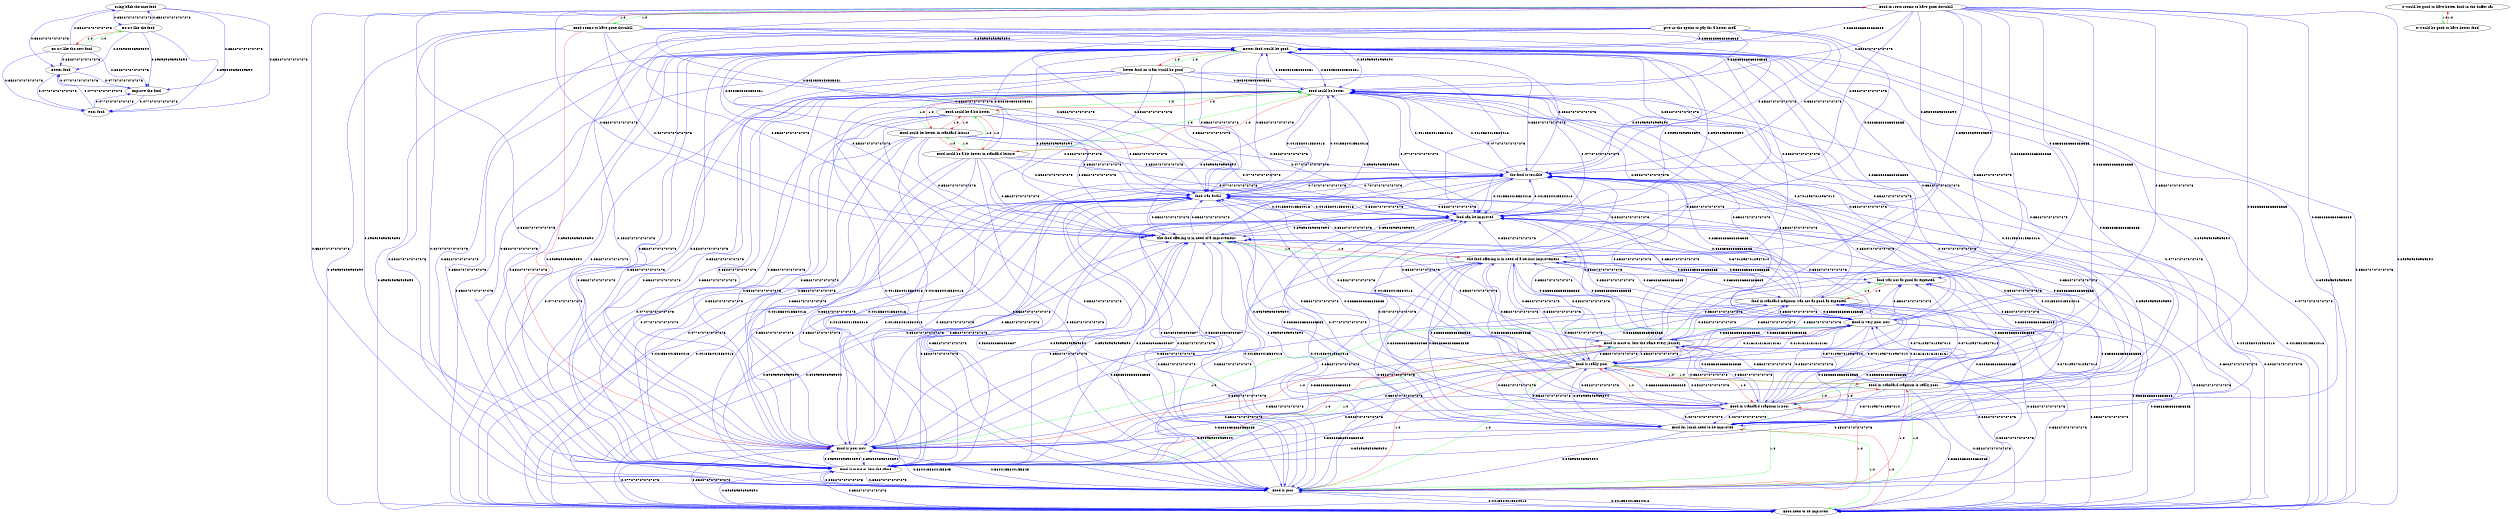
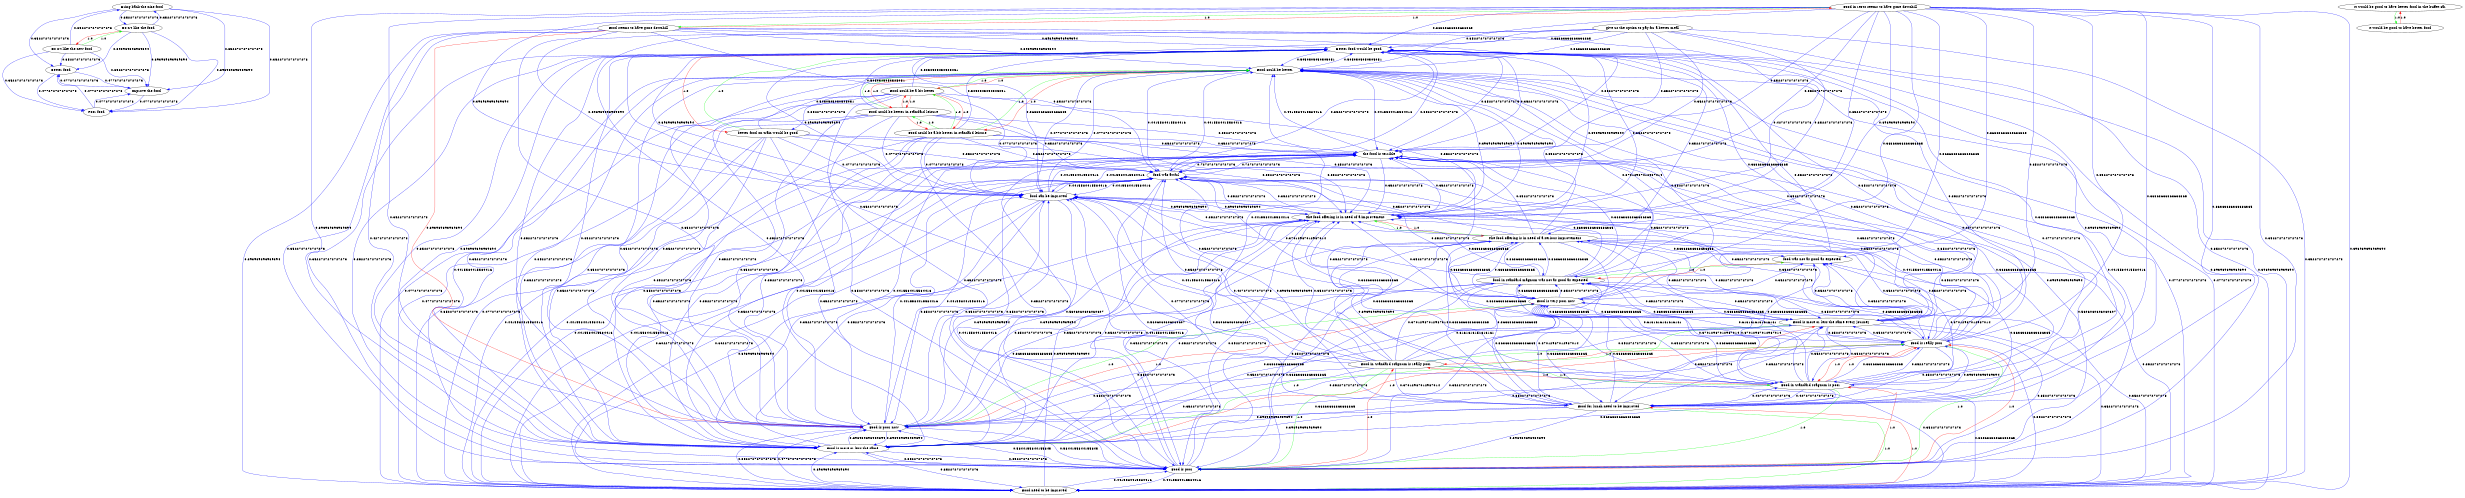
(1097, 129) -> (839, 104)
(2147, 420) -> none
(1237, 446) -> (1395, 407)
